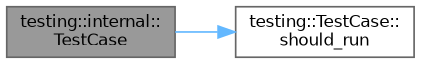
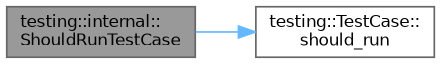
(91, 32) -> (101, 32)
